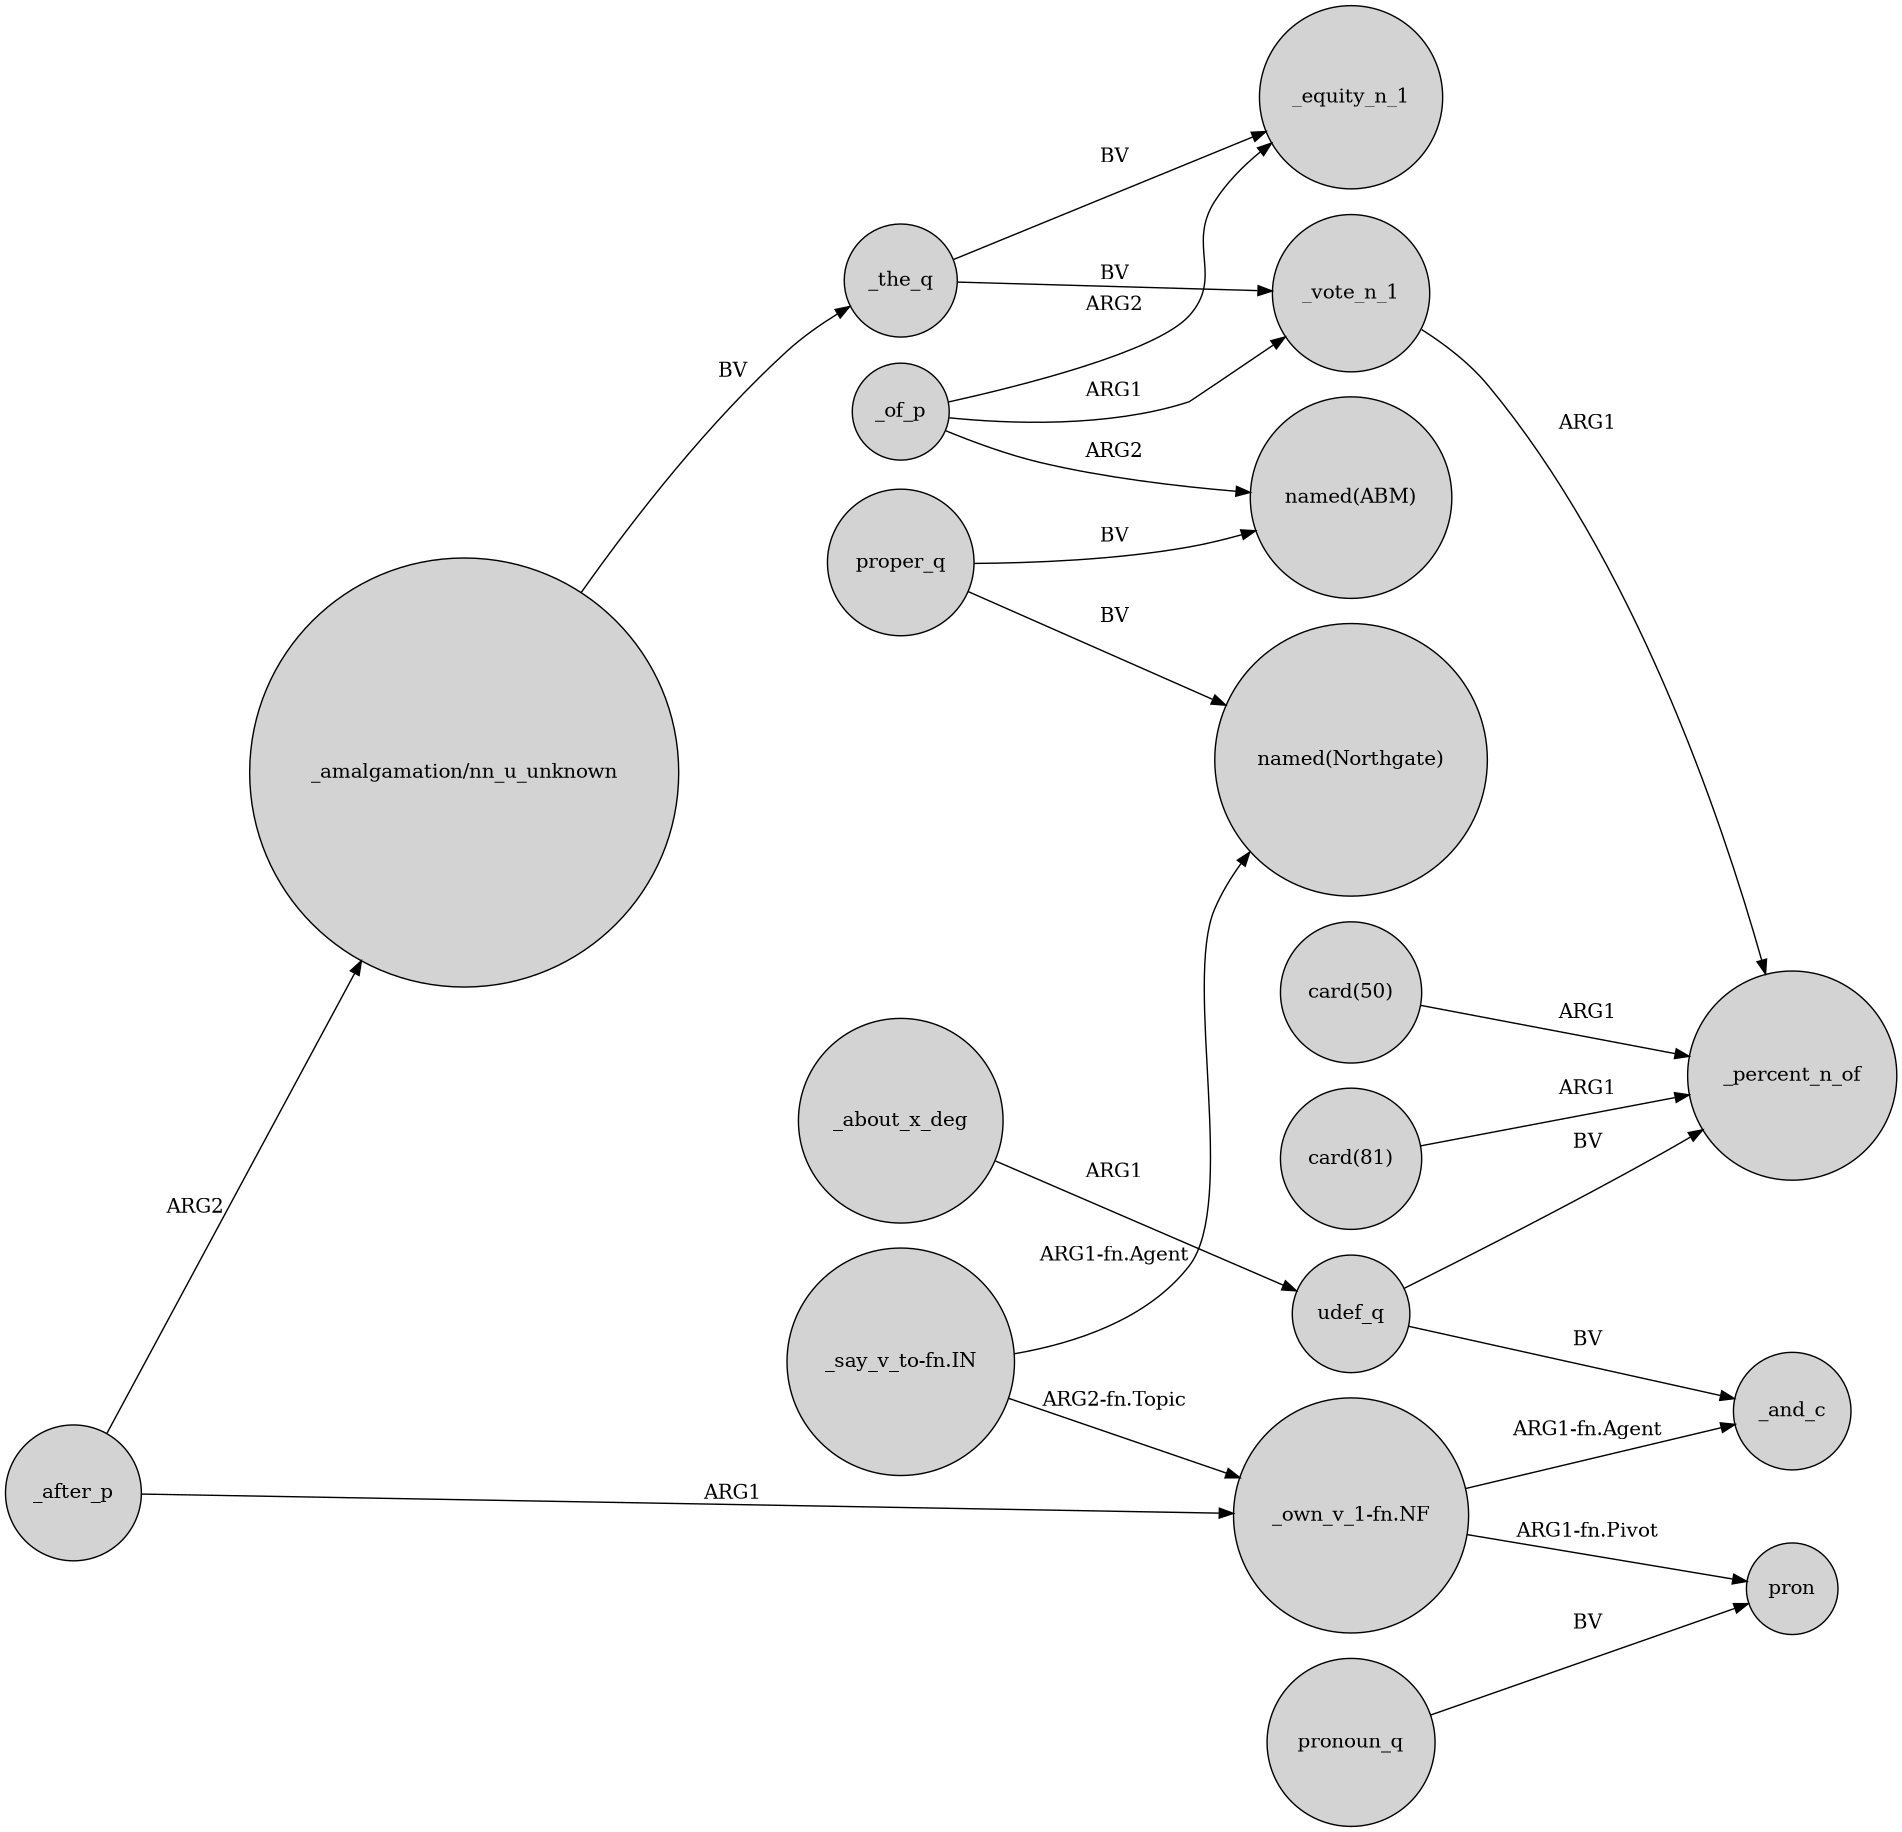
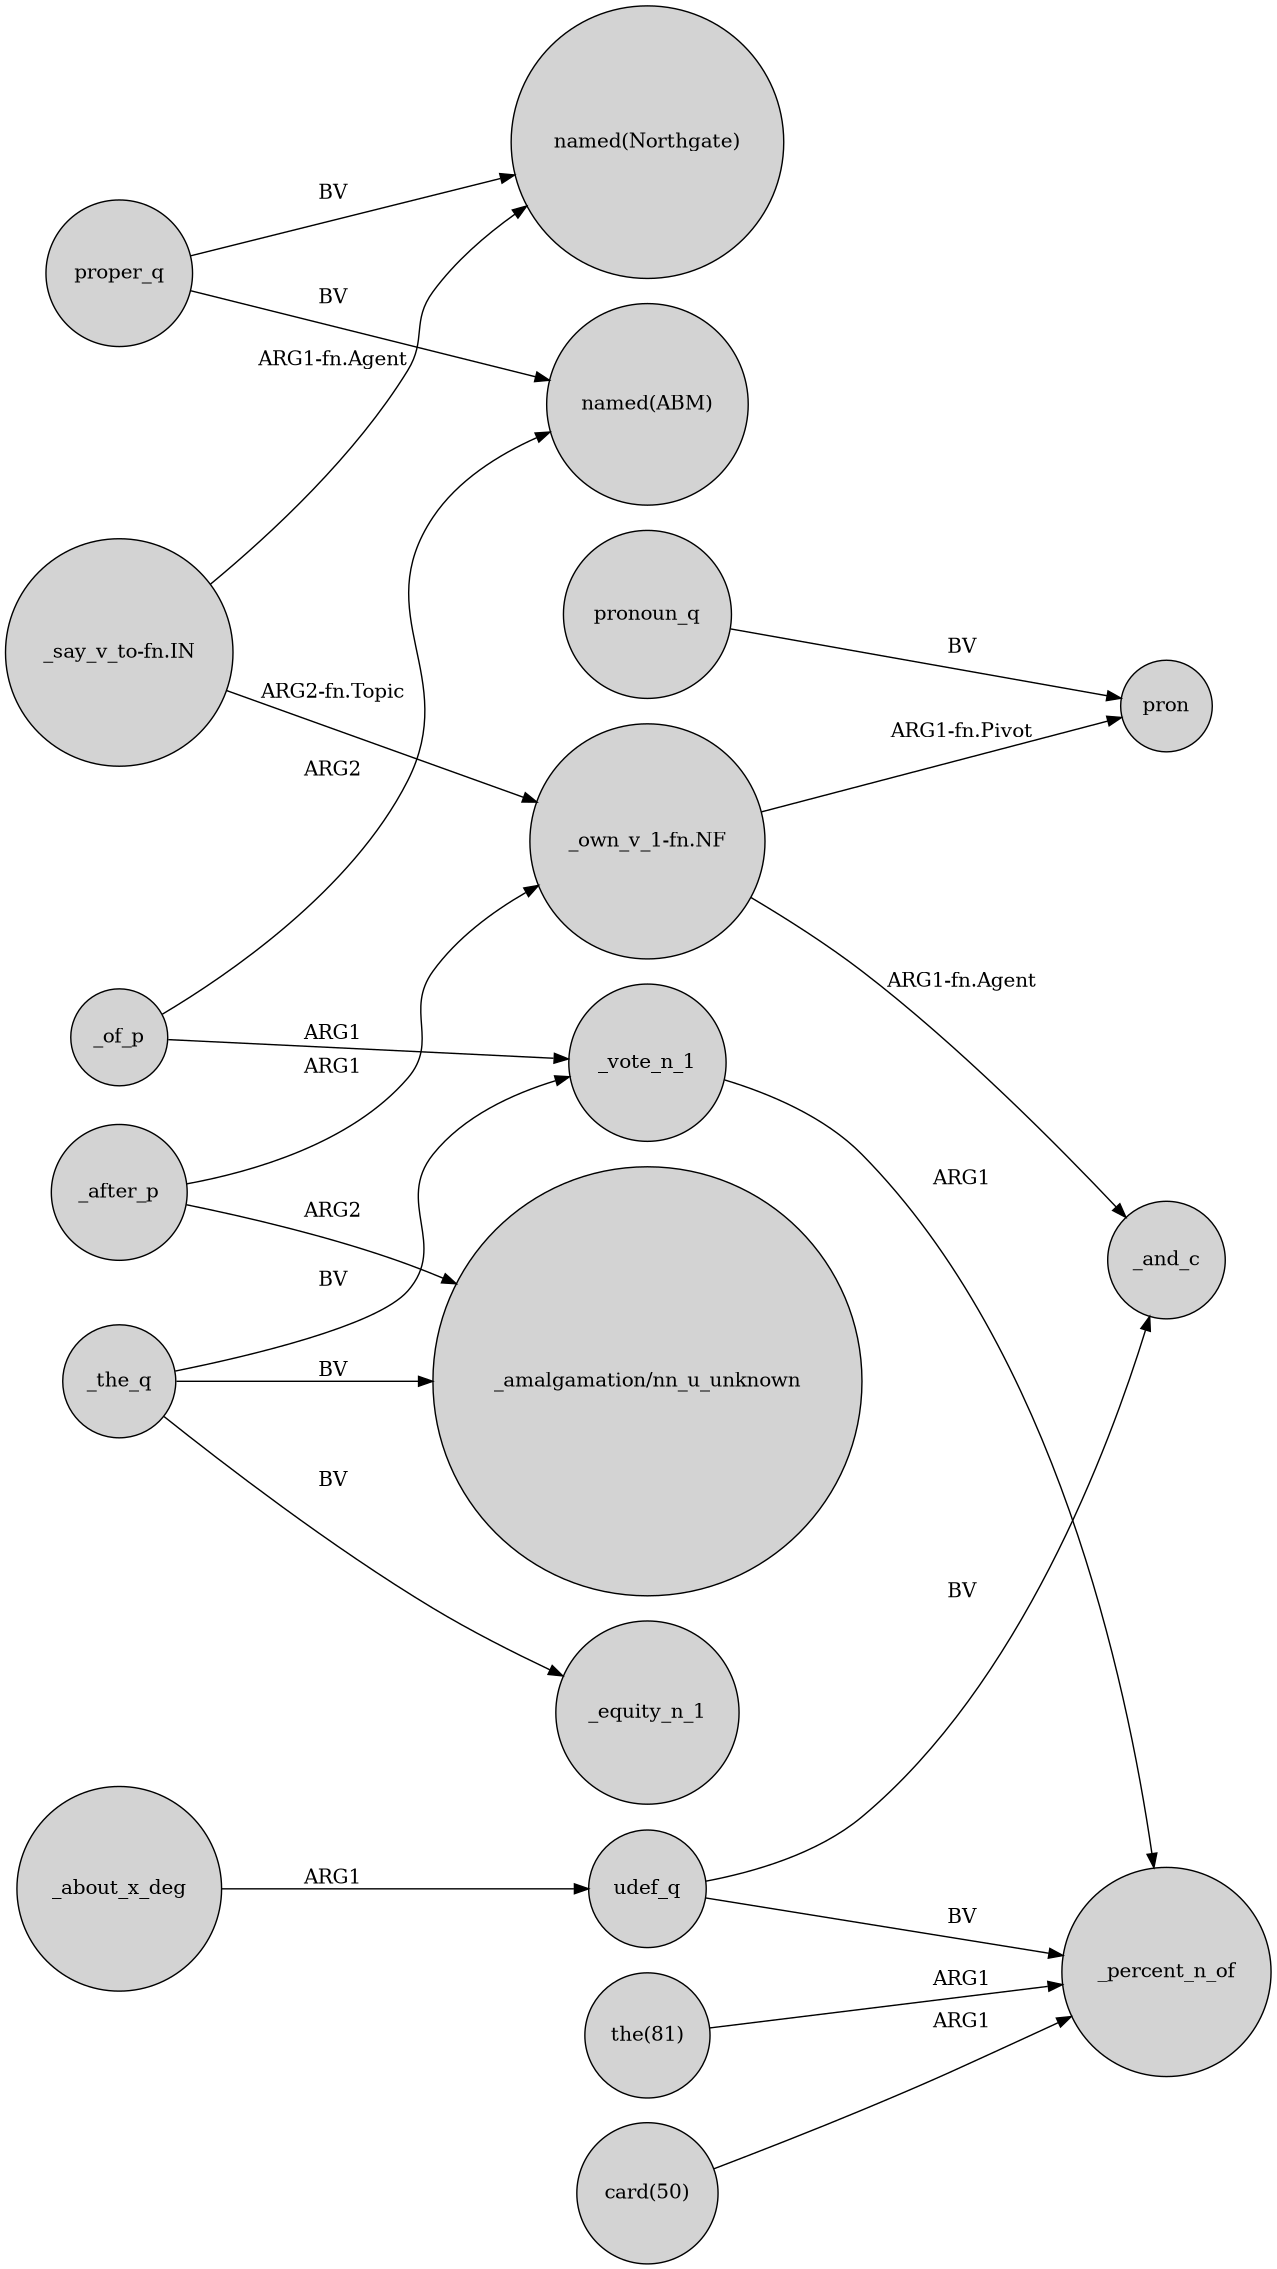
(1161, 335) -> none
(698, 443) -> (297, 1381)
(1351, 1159) -> (647, 2035)
